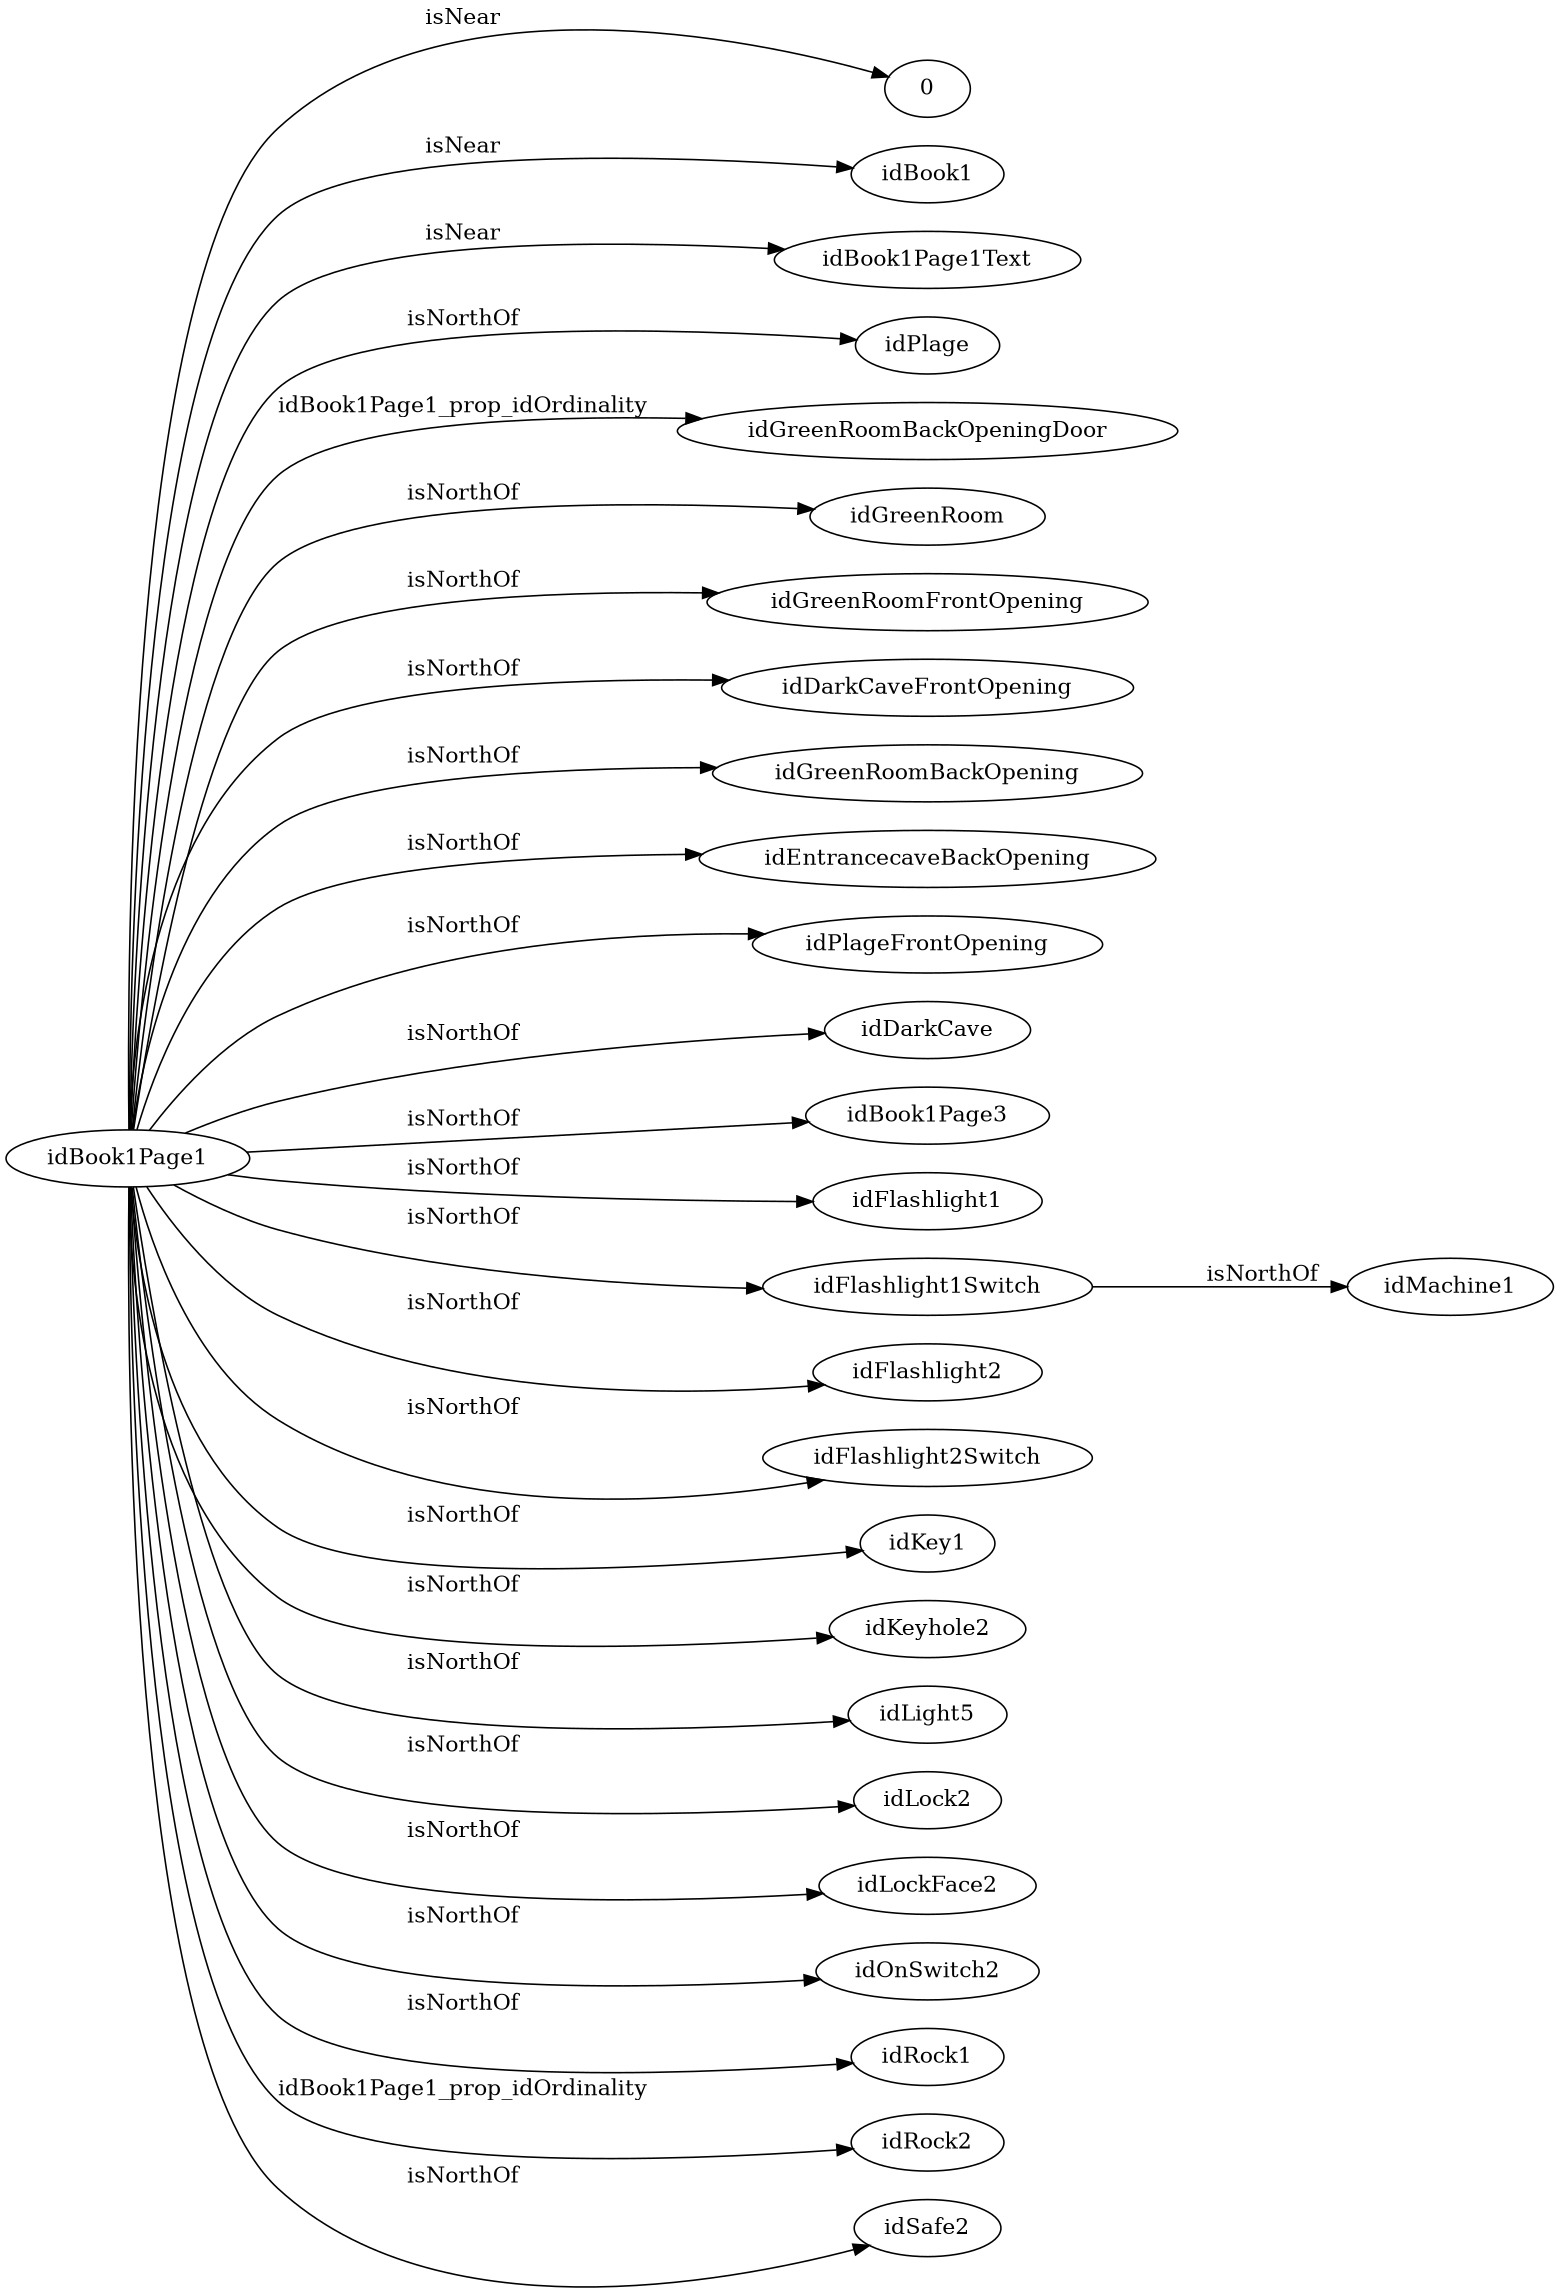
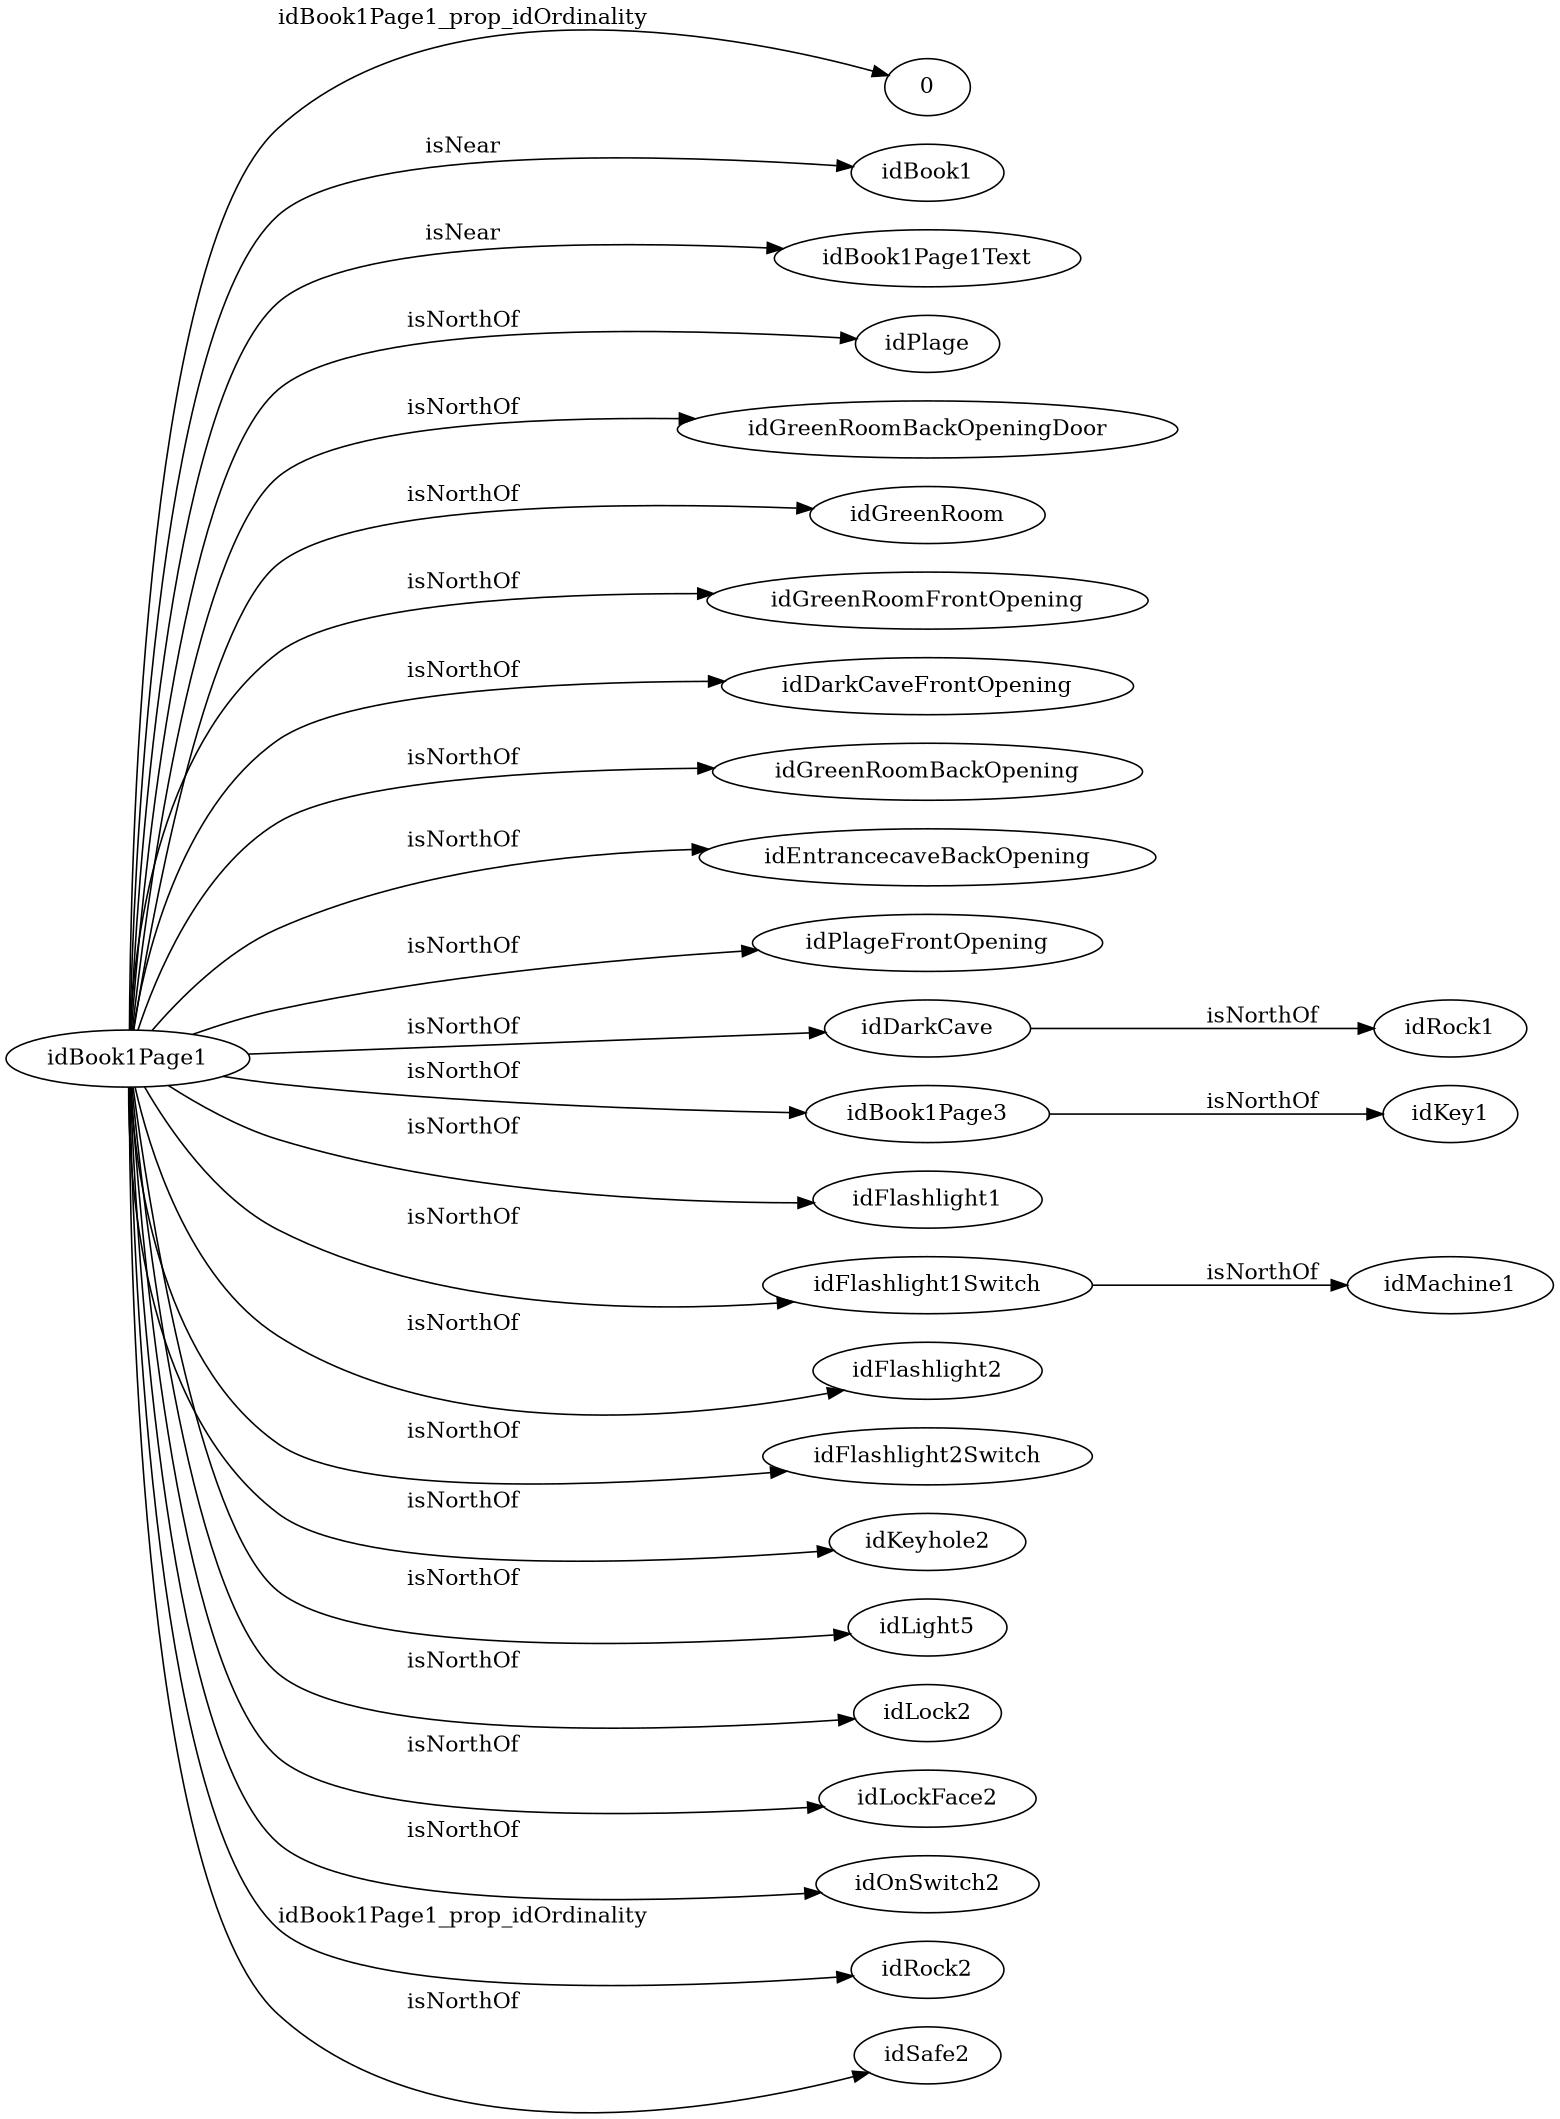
(463, 18) -> (463, 18)
(463, 406) -> (463, 408)
(369, 1557) -> (1208, 1114)
(213, 1890) -> (1194, 1028)
